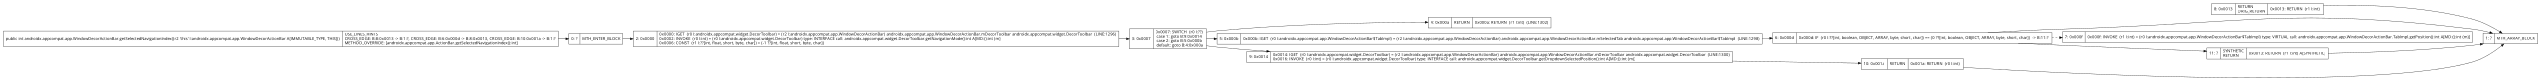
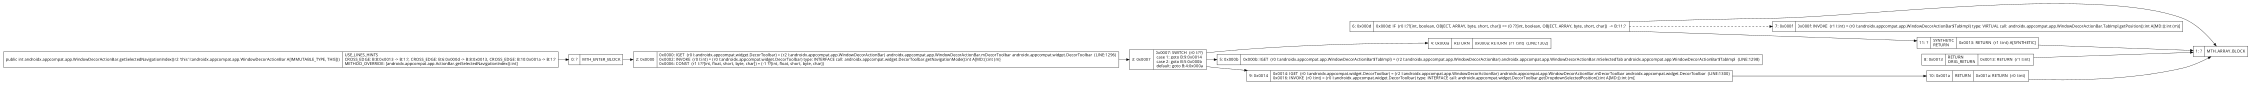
(1766, 38) -> none
